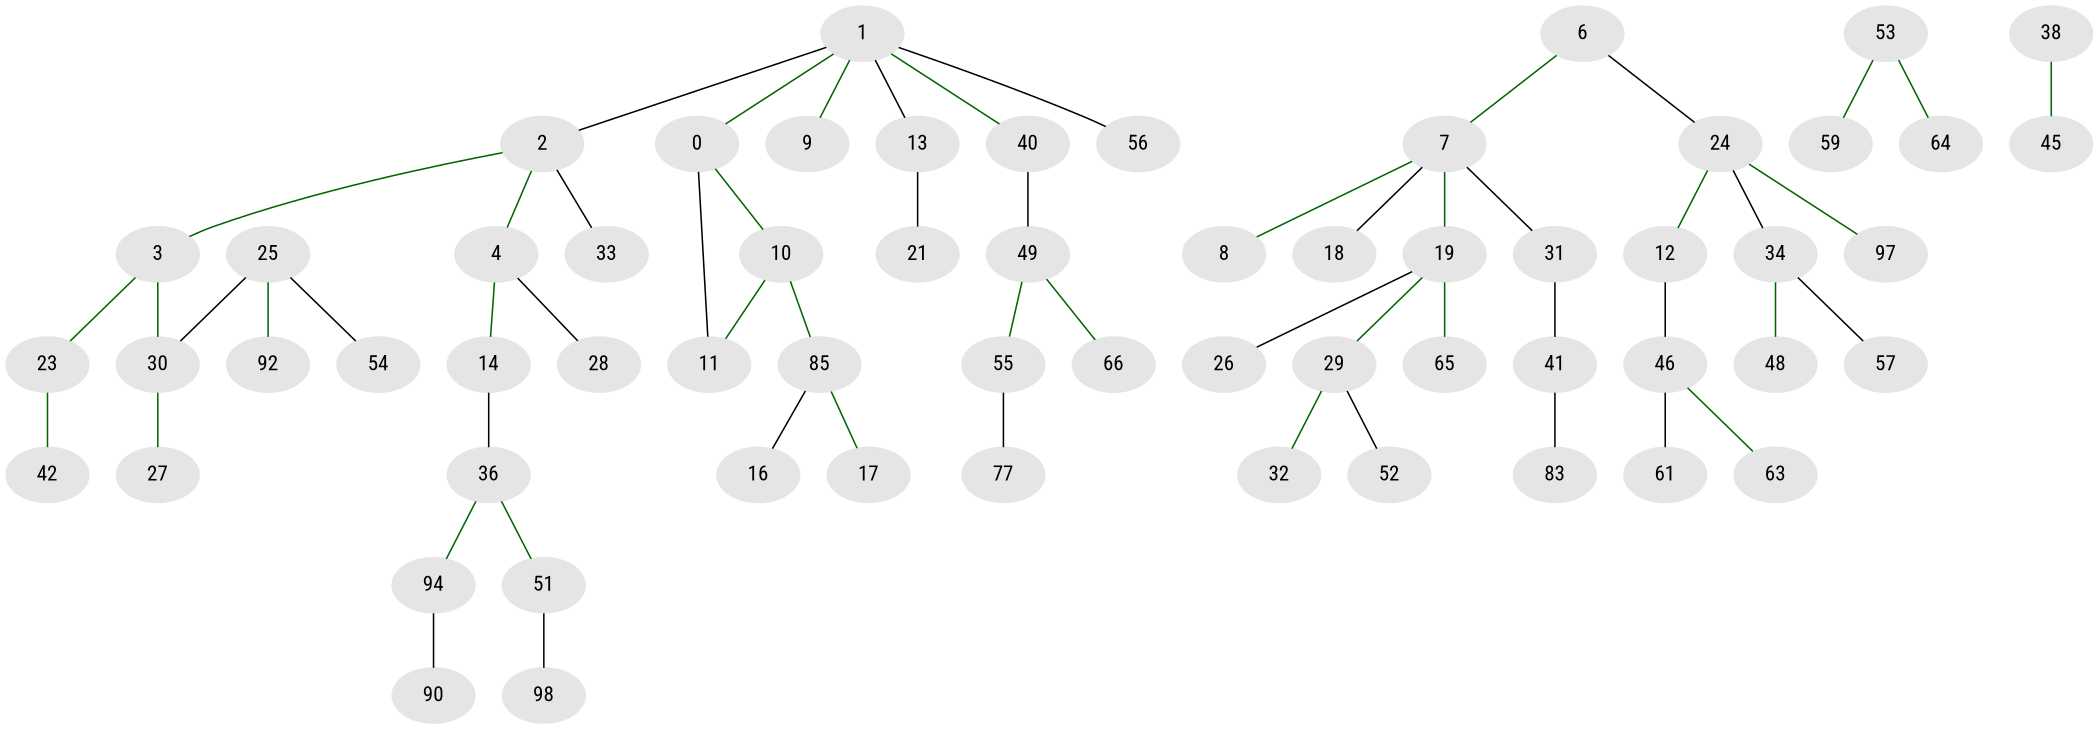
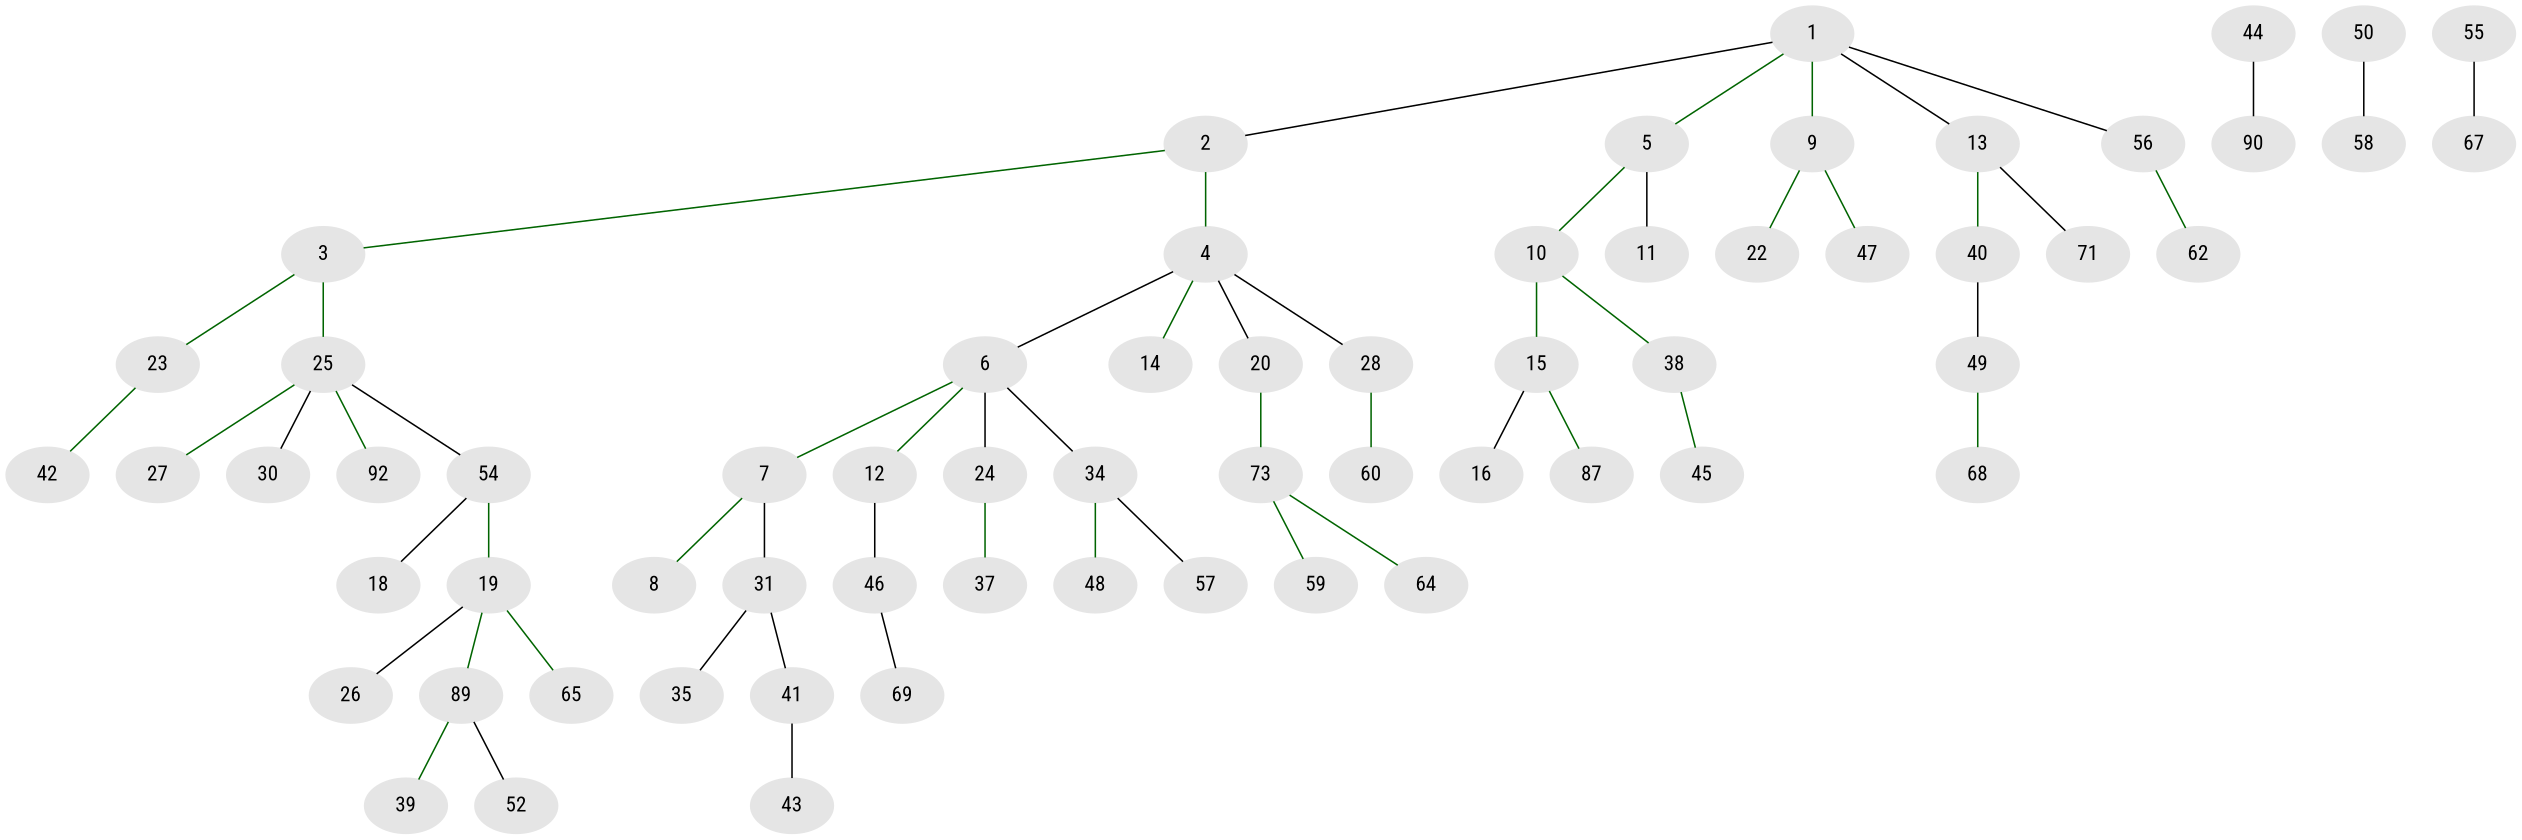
(1886, 34) -> (1261, 475)
(945, 89) -> (1978, 199)
(697, 144) -> (1647, 144)
(1390, 199) -> (434, 530)
(1445, 199) -> (489, 530)
(1693, 199) -> (930, 420)
(1748, 199) -> (1040, 420)
(607, 254) -> none
(918, 254) -> (2088, 254)
none -> (1757, 254)
none -> (1867, 254)
(1886, 254) -> (985, 585)
none -> (2198, 254)
(745, 309) -> (1605, 309)
(1016, 309) -> none
none -> (1095, 309)
(158, 310) -> (323, 310)
(820, 365) -> (1537, 365)
(1114, 365) -> (1978, 475)
none -> (1261, 365)
(1334, 365) -> (461, 696)
(158, 420) -> (240, 420)
(489, 475) -> none
(869, 475) -> (1592, 475)
(1003, 475) -> (2474, 144)
(1279, 475) -> (406, 806)
none -> (1371, 475)
(1555, 475) -> (792, 806)
(1665, 475) -> (902, 696)
(1776, 475) -> none
(434, 585) -> (2253, 34)
(544, 585) -> (2364, 34)
(544, 696) -> (2364, 144)
none -> (682, 696)
